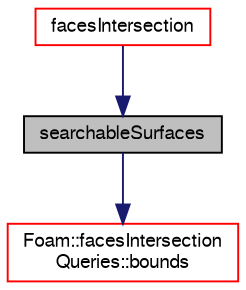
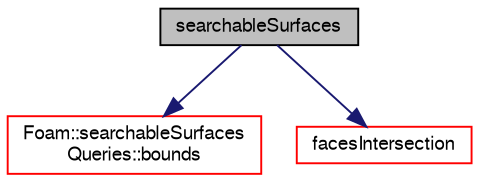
(123, 71) -> (315, 79)
(123, 253) -> (134, 145)
